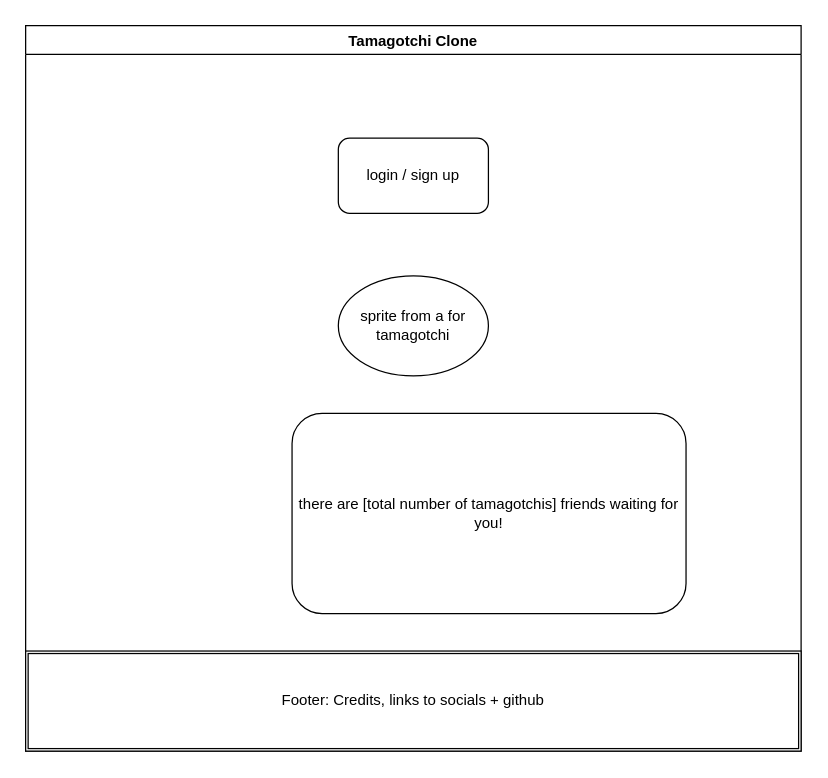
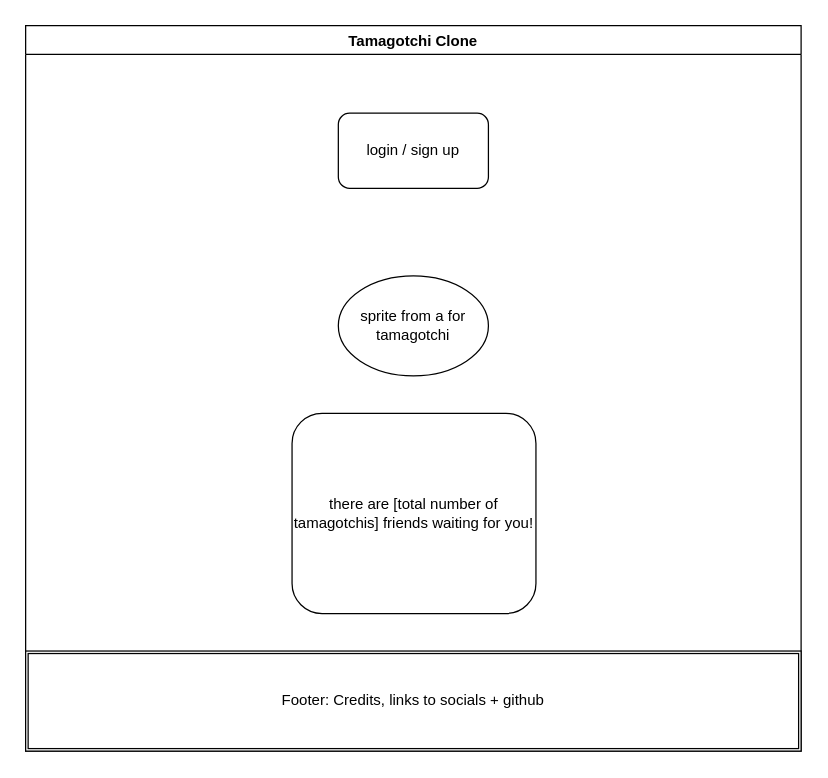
(413, 176) -> (413, 151)
(489, 513) -> (414, 513)
